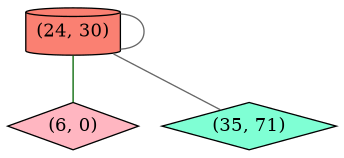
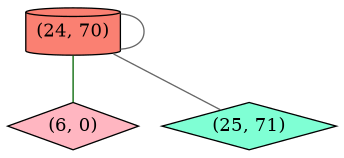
(73, 32) -> (73, 32)
(249, 126) -> (249, 126)
